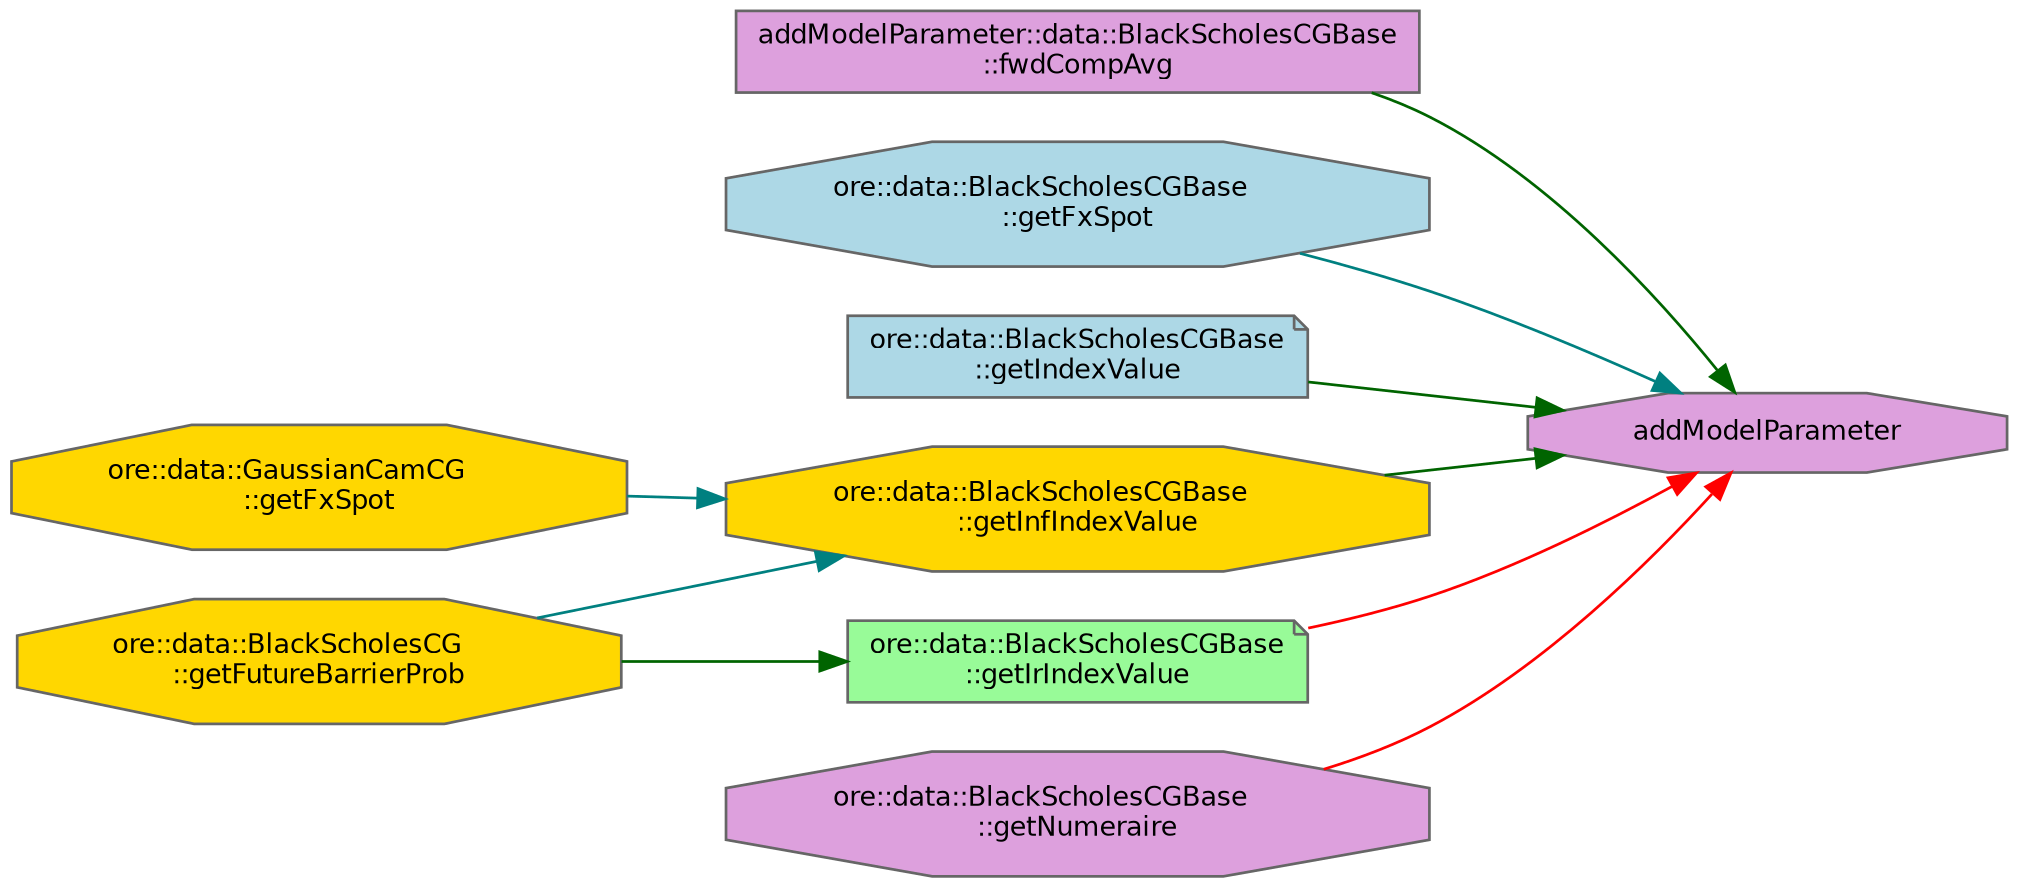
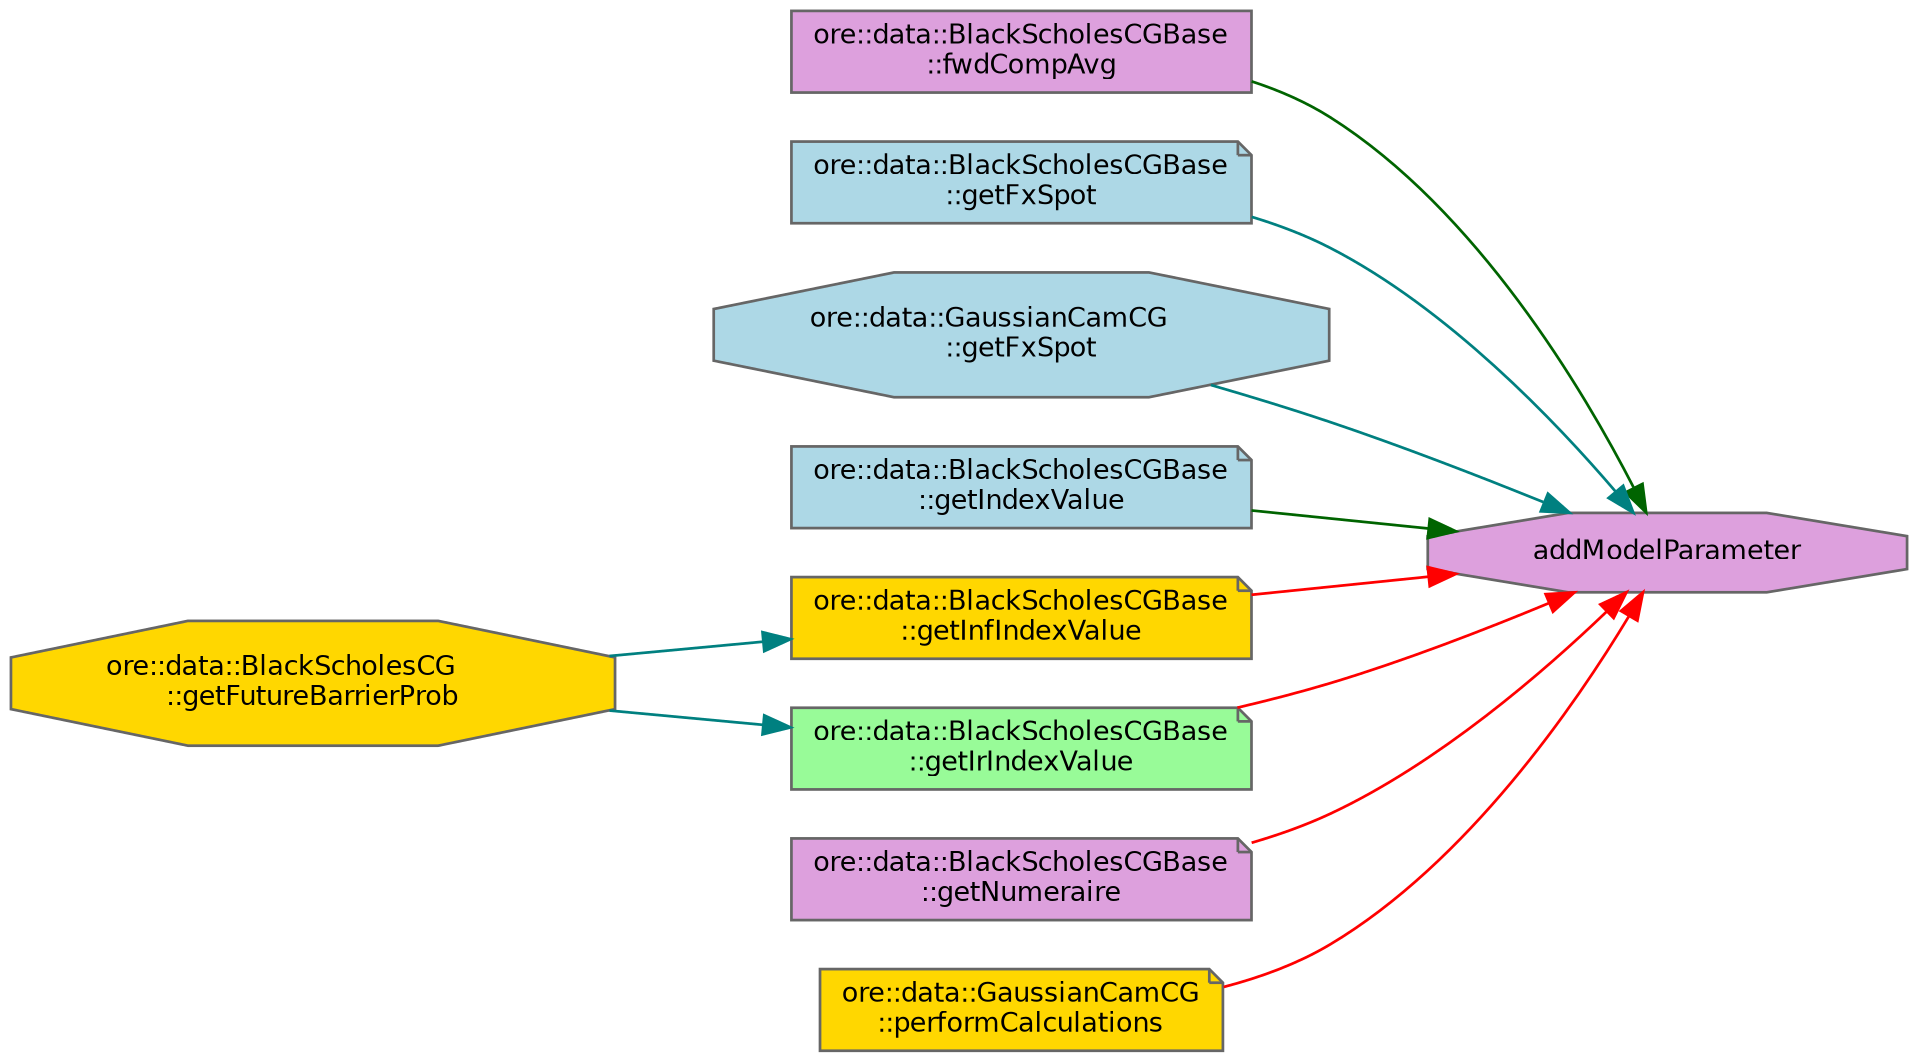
(1078, 52) -> (1021, 52)
(1078, 204) -> (1021, 182)
(1460, 467) -> (1340, 586)
(319, 487) -> (1021, 335)
(662, 497) -> (1379, 439)
(1078, 509) -> (1021, 618)
(720, 661) -> (686, 718)
(1078, 814) -> (1021, 879)
none -> (1021, 1010)
